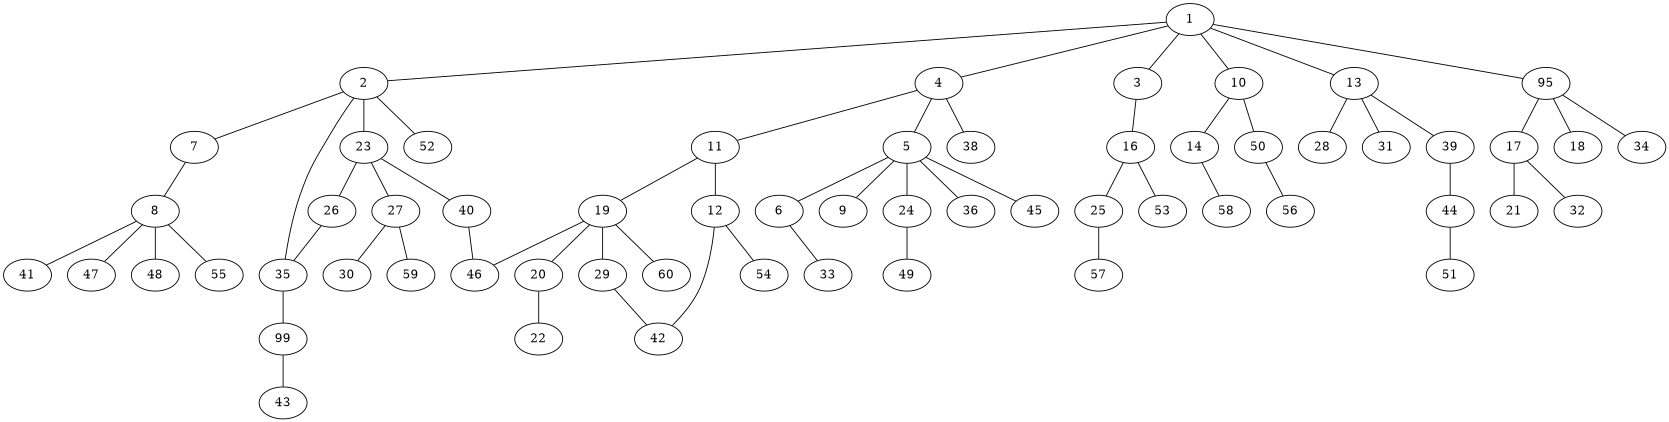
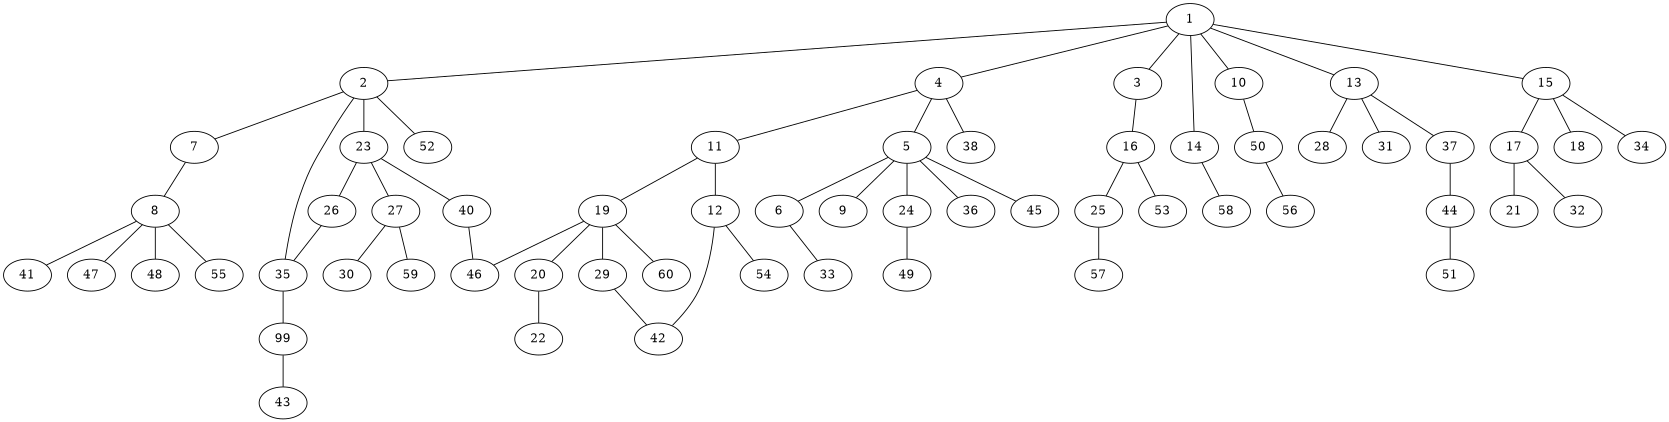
(1546, 83) -> (1546, 83)
(1217, 115) -> (1192, 83)
(1450, 147) -> (1450, 147)
